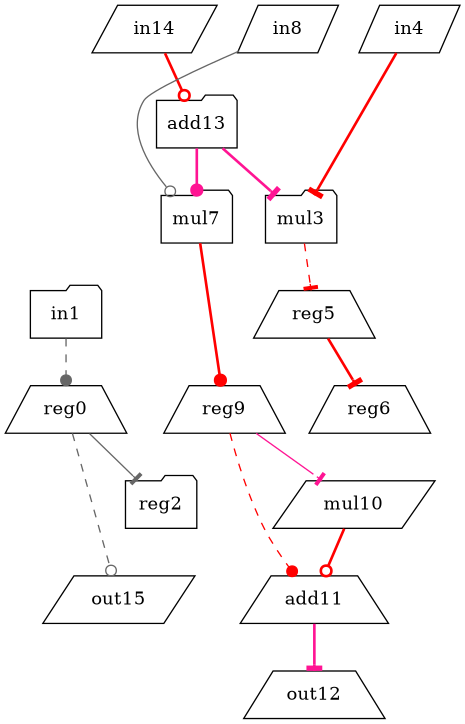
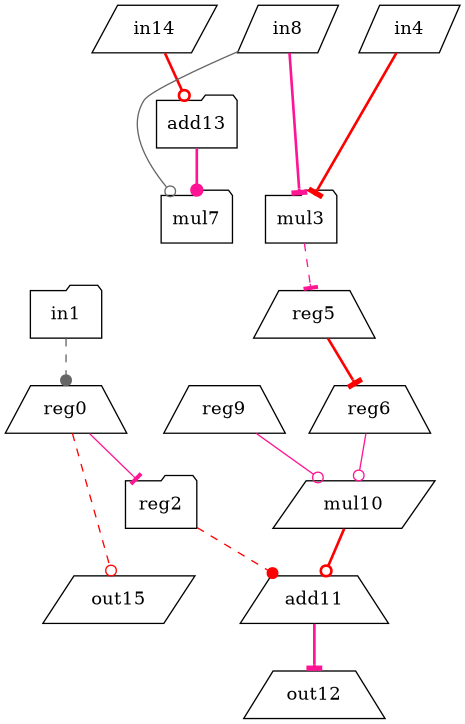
(247, 170) -> (294, 121)
(307, 264) -> (307, 264)
(210, 309) -> none
none -> (363, 452)
(285, 454) -> (285, 454)
(111, 455) -> (111, 455)
(91, 499) -> (91, 499)
(253, 503) -> (232, 549)
